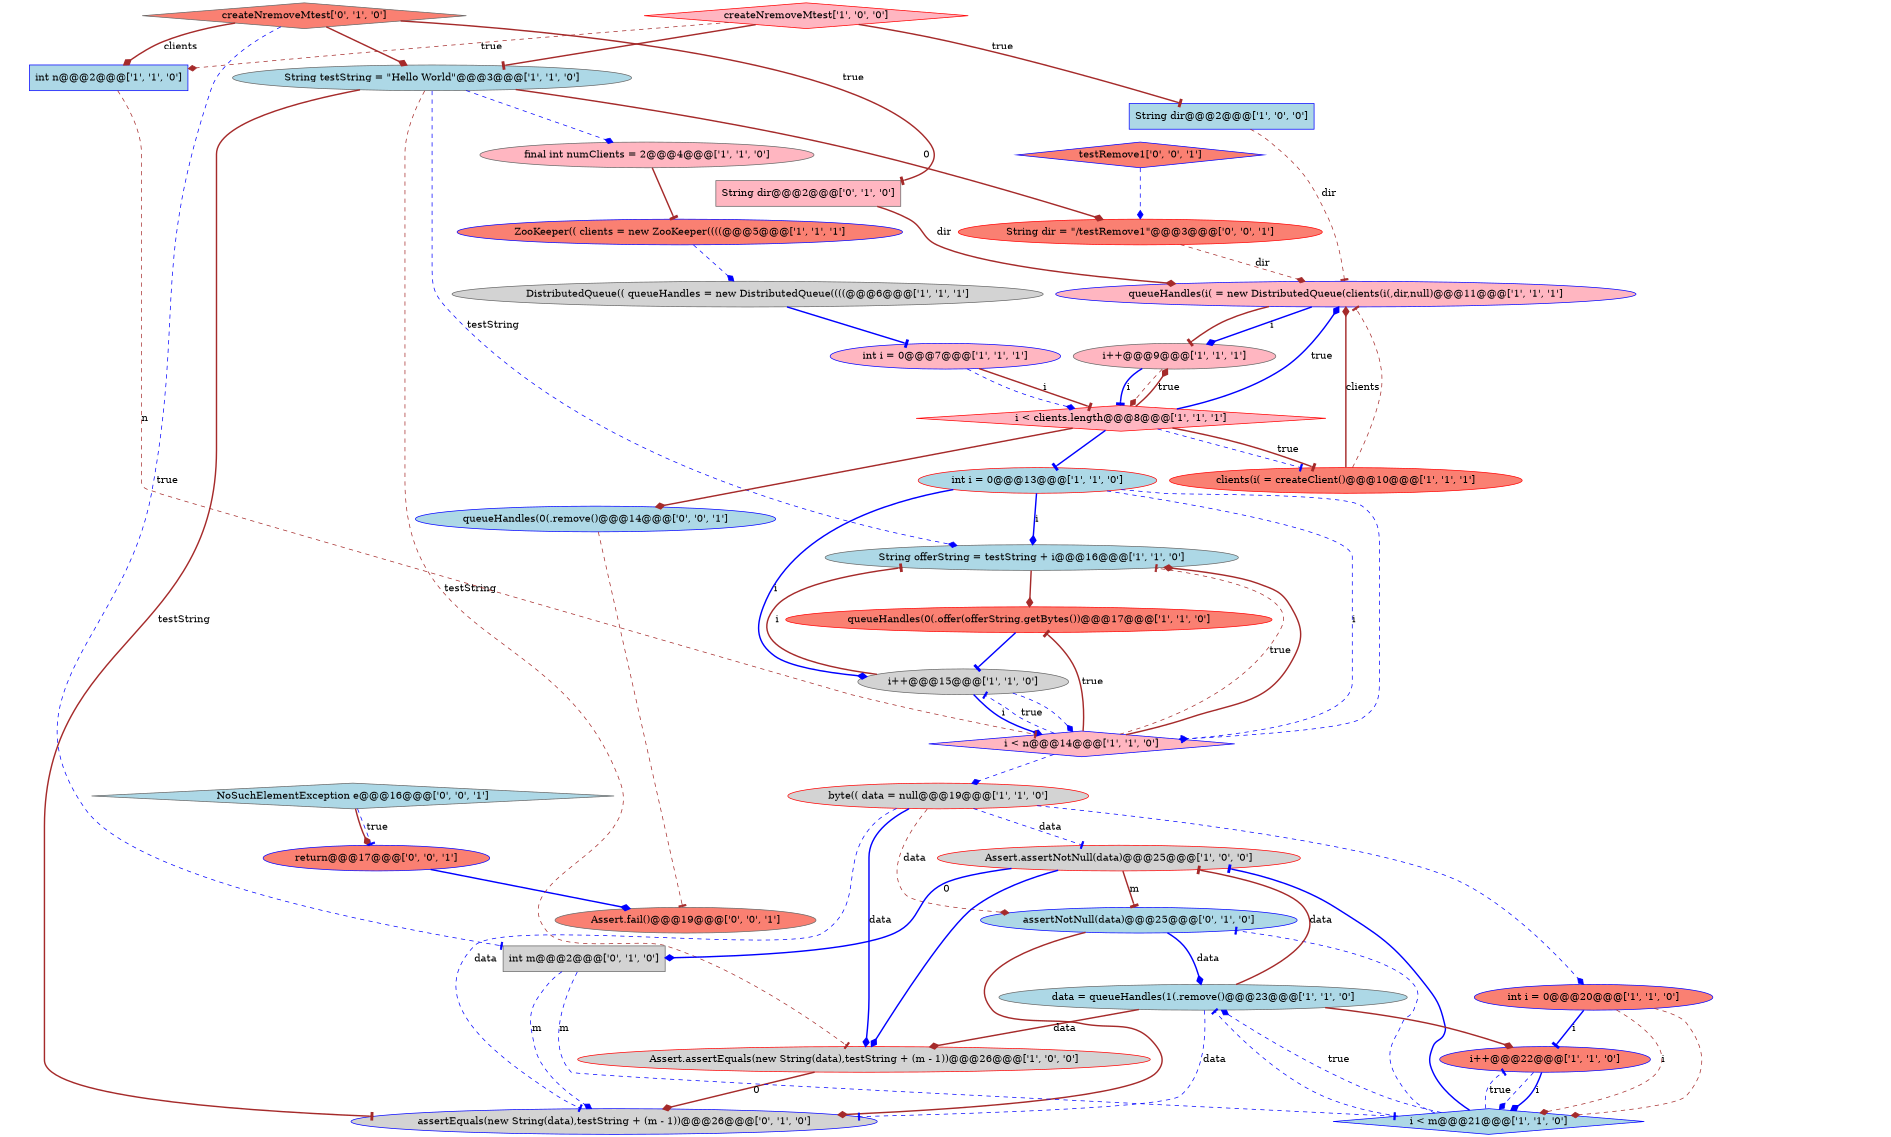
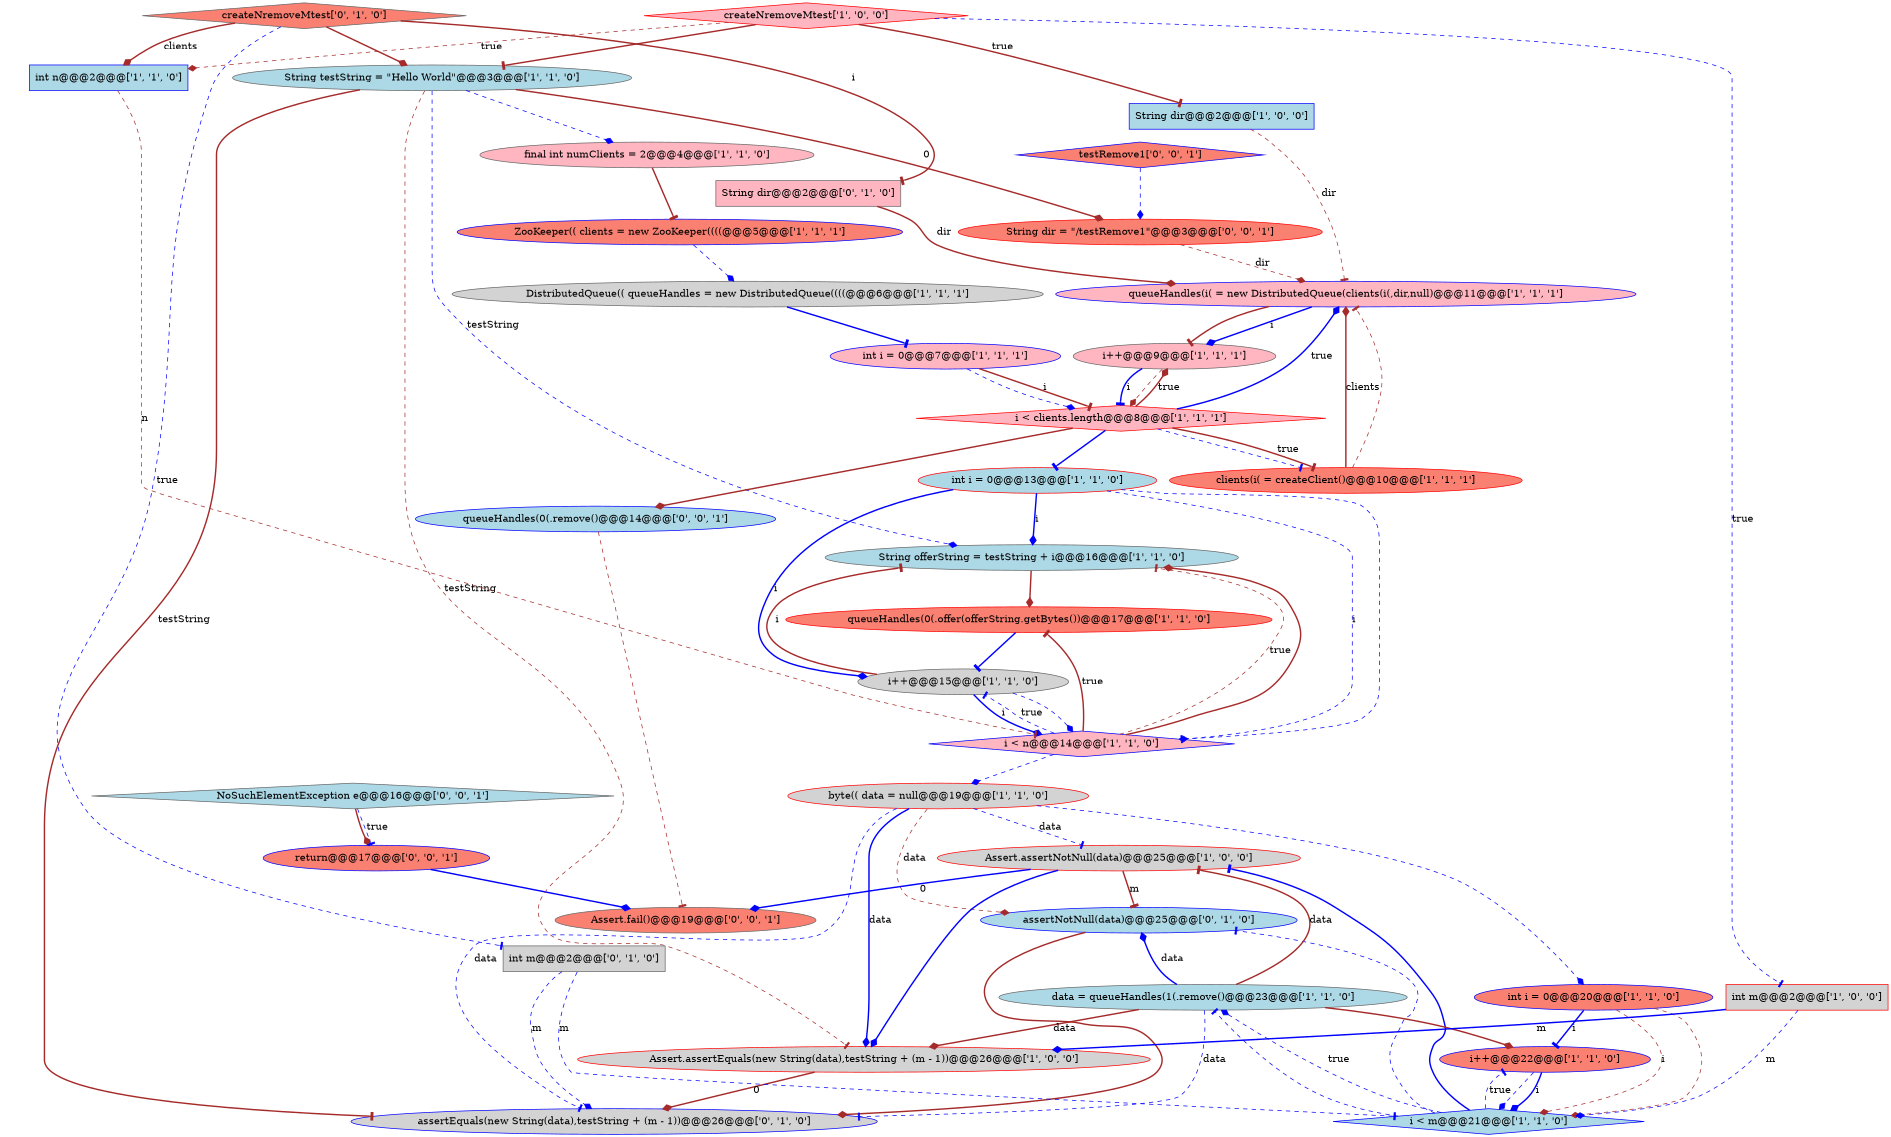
(854, 78) -> (854, 78)
(855, 944) -> (895, 887)
(1188, 951) -> (1157, 966)
none -> (1807, 997)
